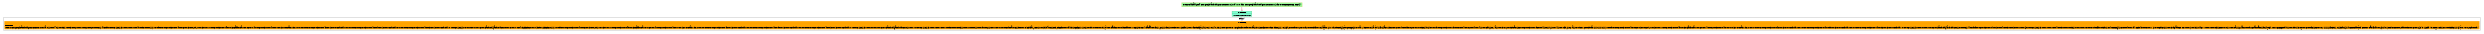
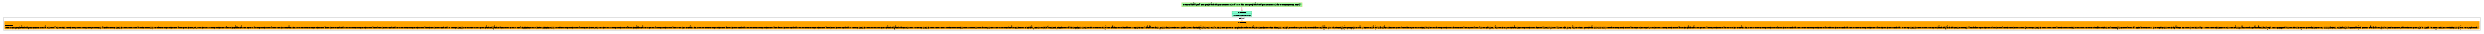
(1242, 19) -> (1242, 19)
